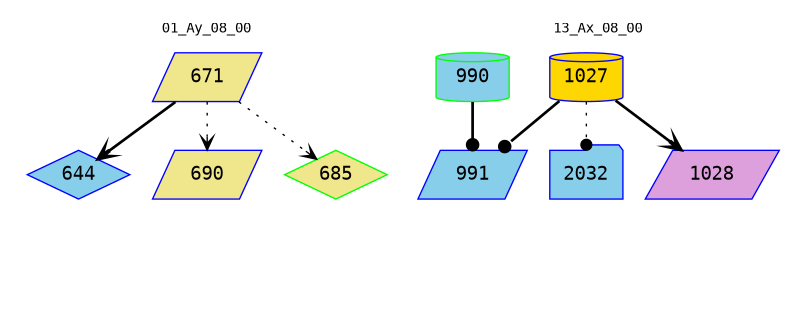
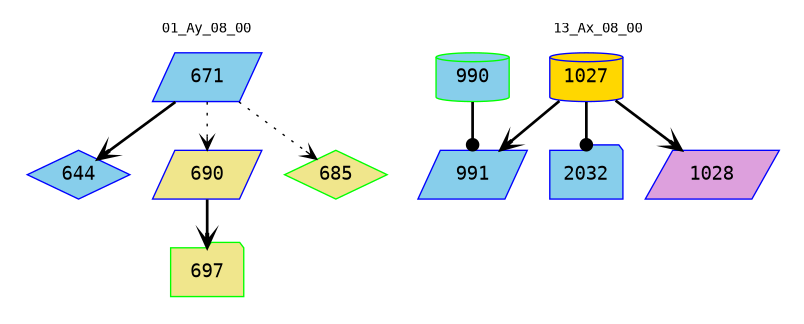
(207, 77) -> (207, 77)
(535, 121) -> (535, 121)
(586, 121) -> (586, 121)
none -> (207, 272)
